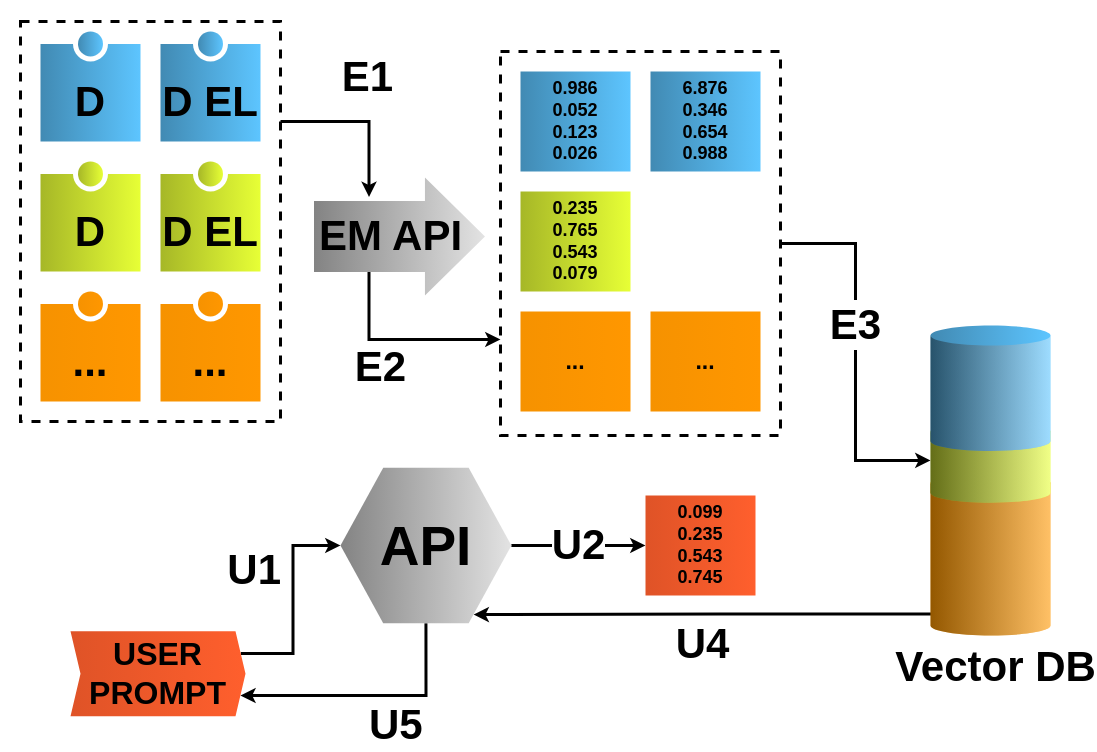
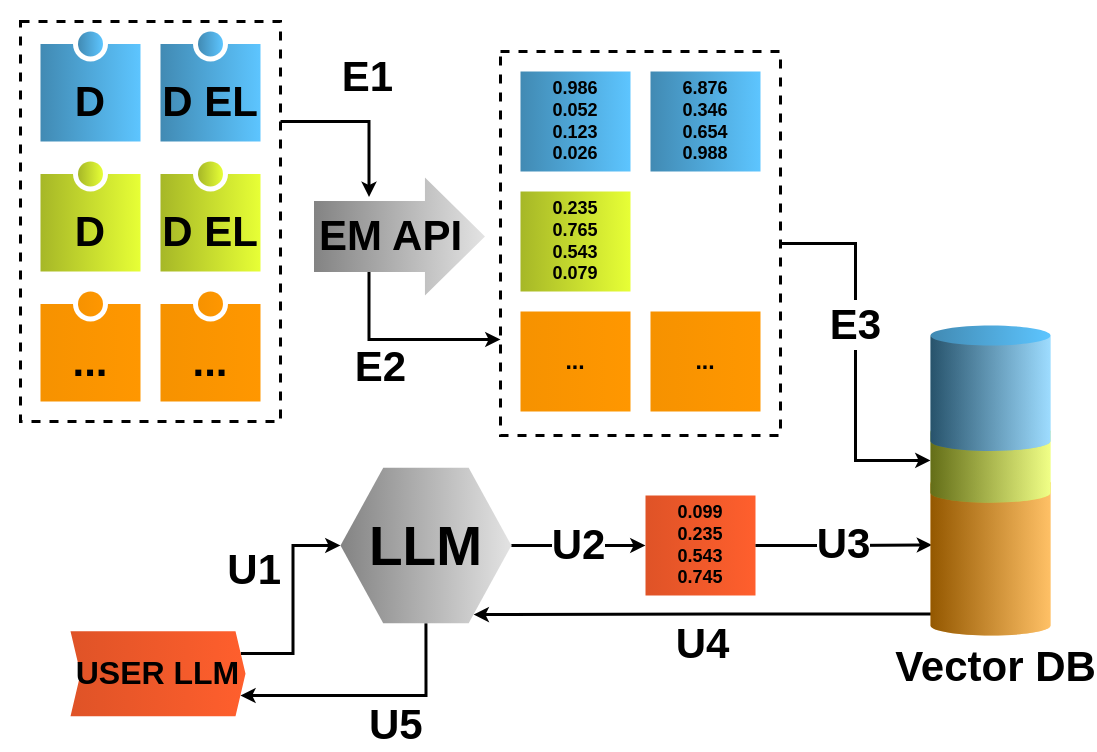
none -> (878, 545)
(426, 546) -> (426, 546)
(158, 674) -> (158, 674)
